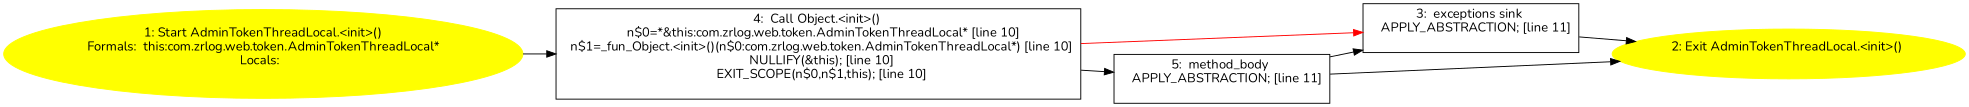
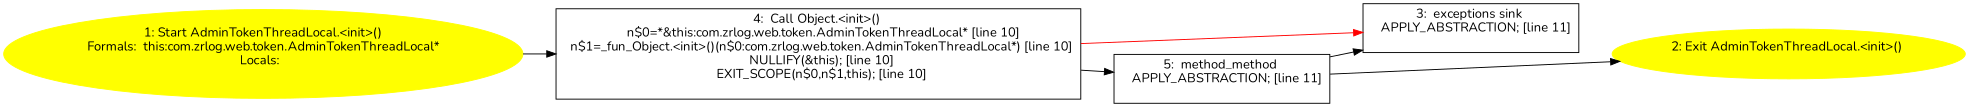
(1603, 39) -> none
(1222, 79) -> (1222, 79)
